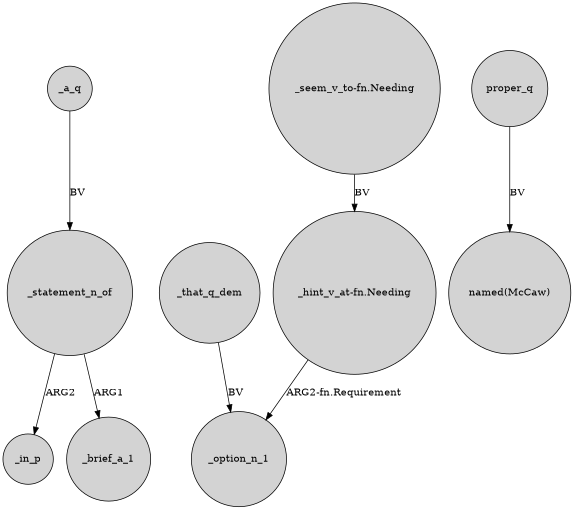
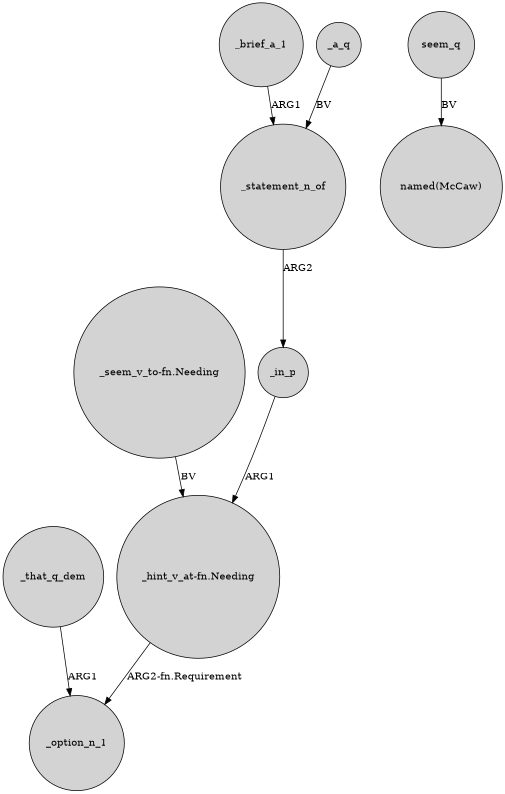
(510, 89) -> (441, 45)
(91, 383) -> (270, 102)
(236, 393) -> (83, 677)
none -> (256, 447)
